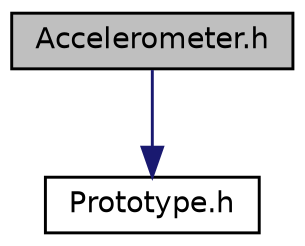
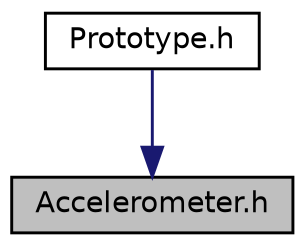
(152, 108) -> (152, 108)
